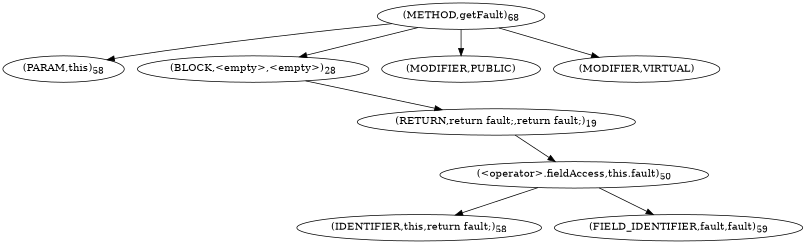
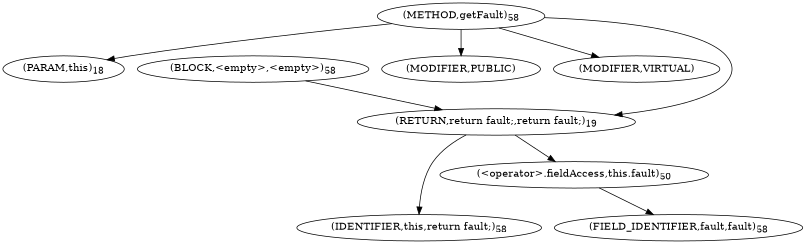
(514, 15) -> (514, 15)
(362, 41) -> (706, 43)
(98, 68) -> (98, 68)
(330, 68) -> (330, 68)
(500, 200) -> (432, 164)
(762, 227) -> (762, 227)
